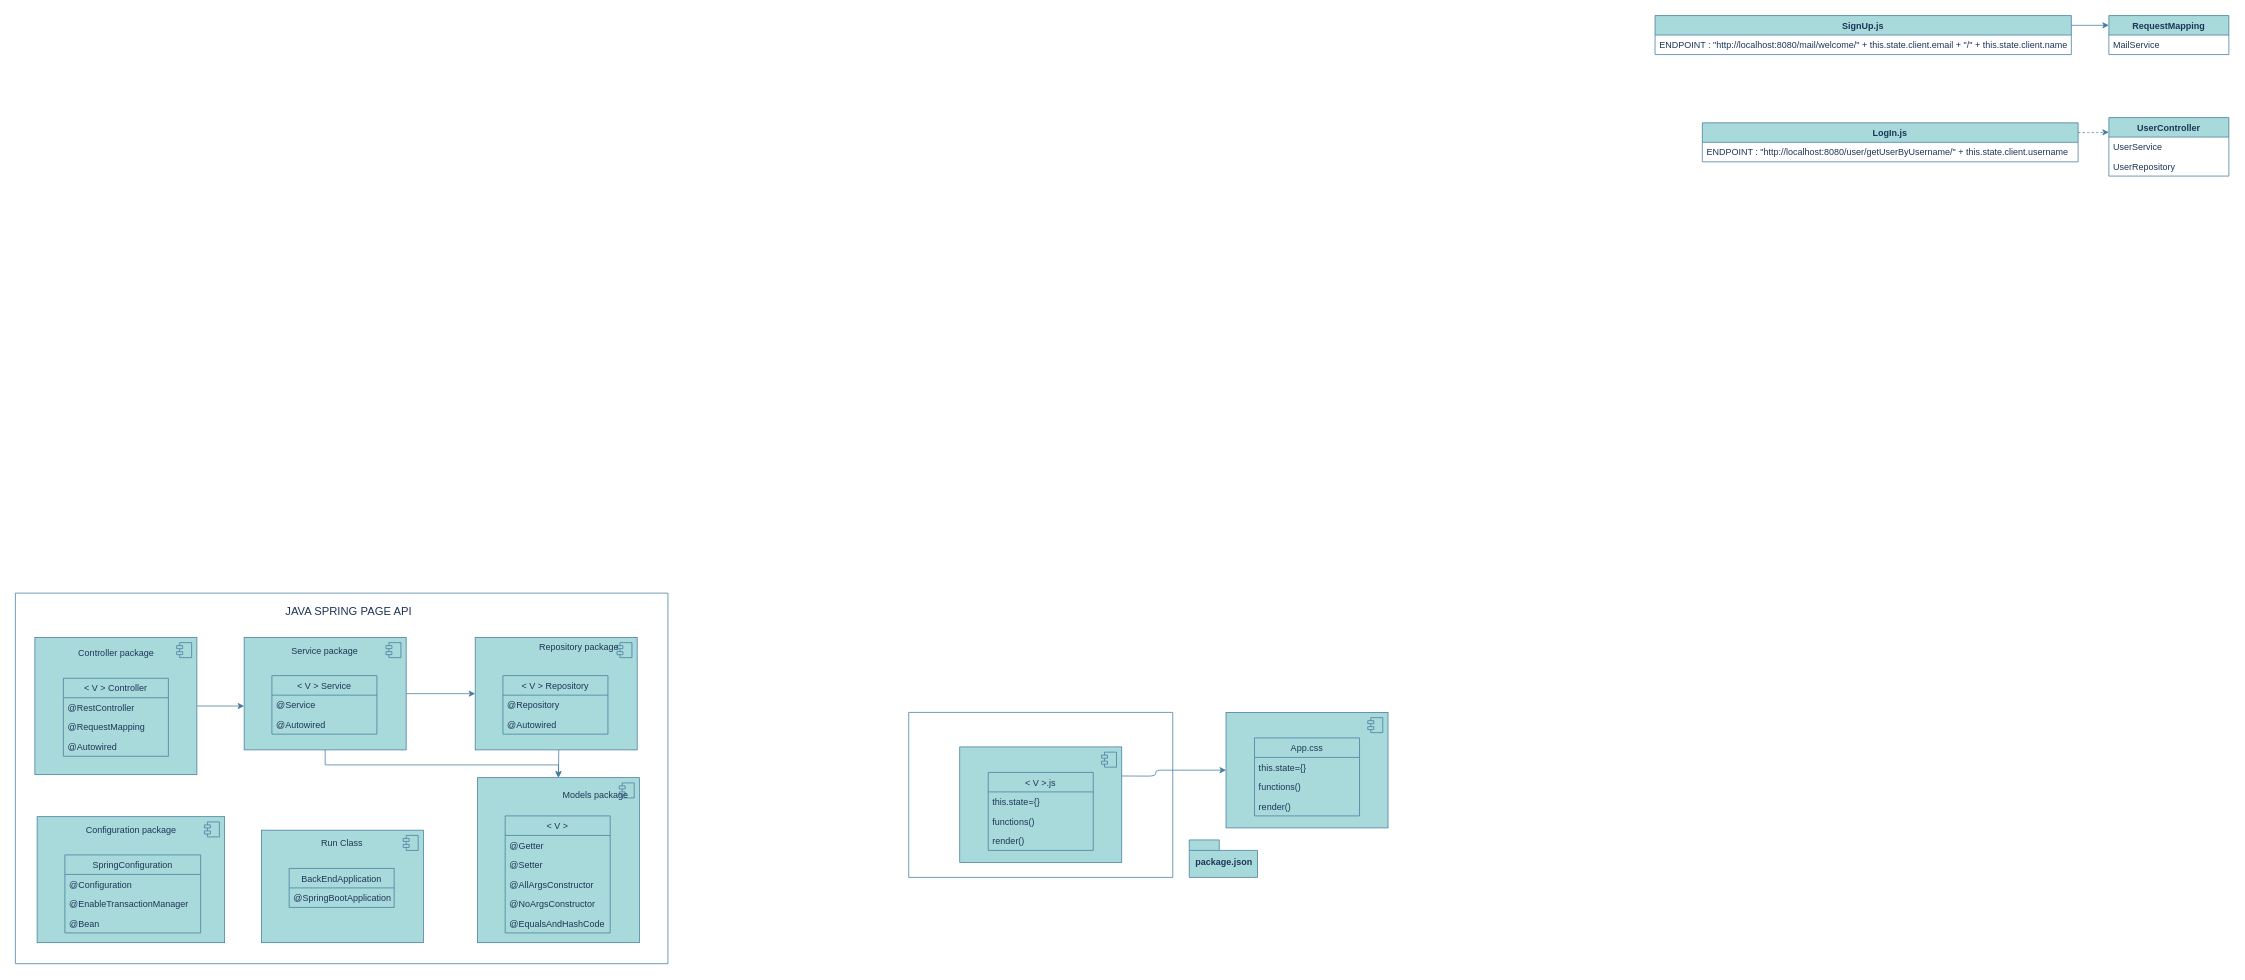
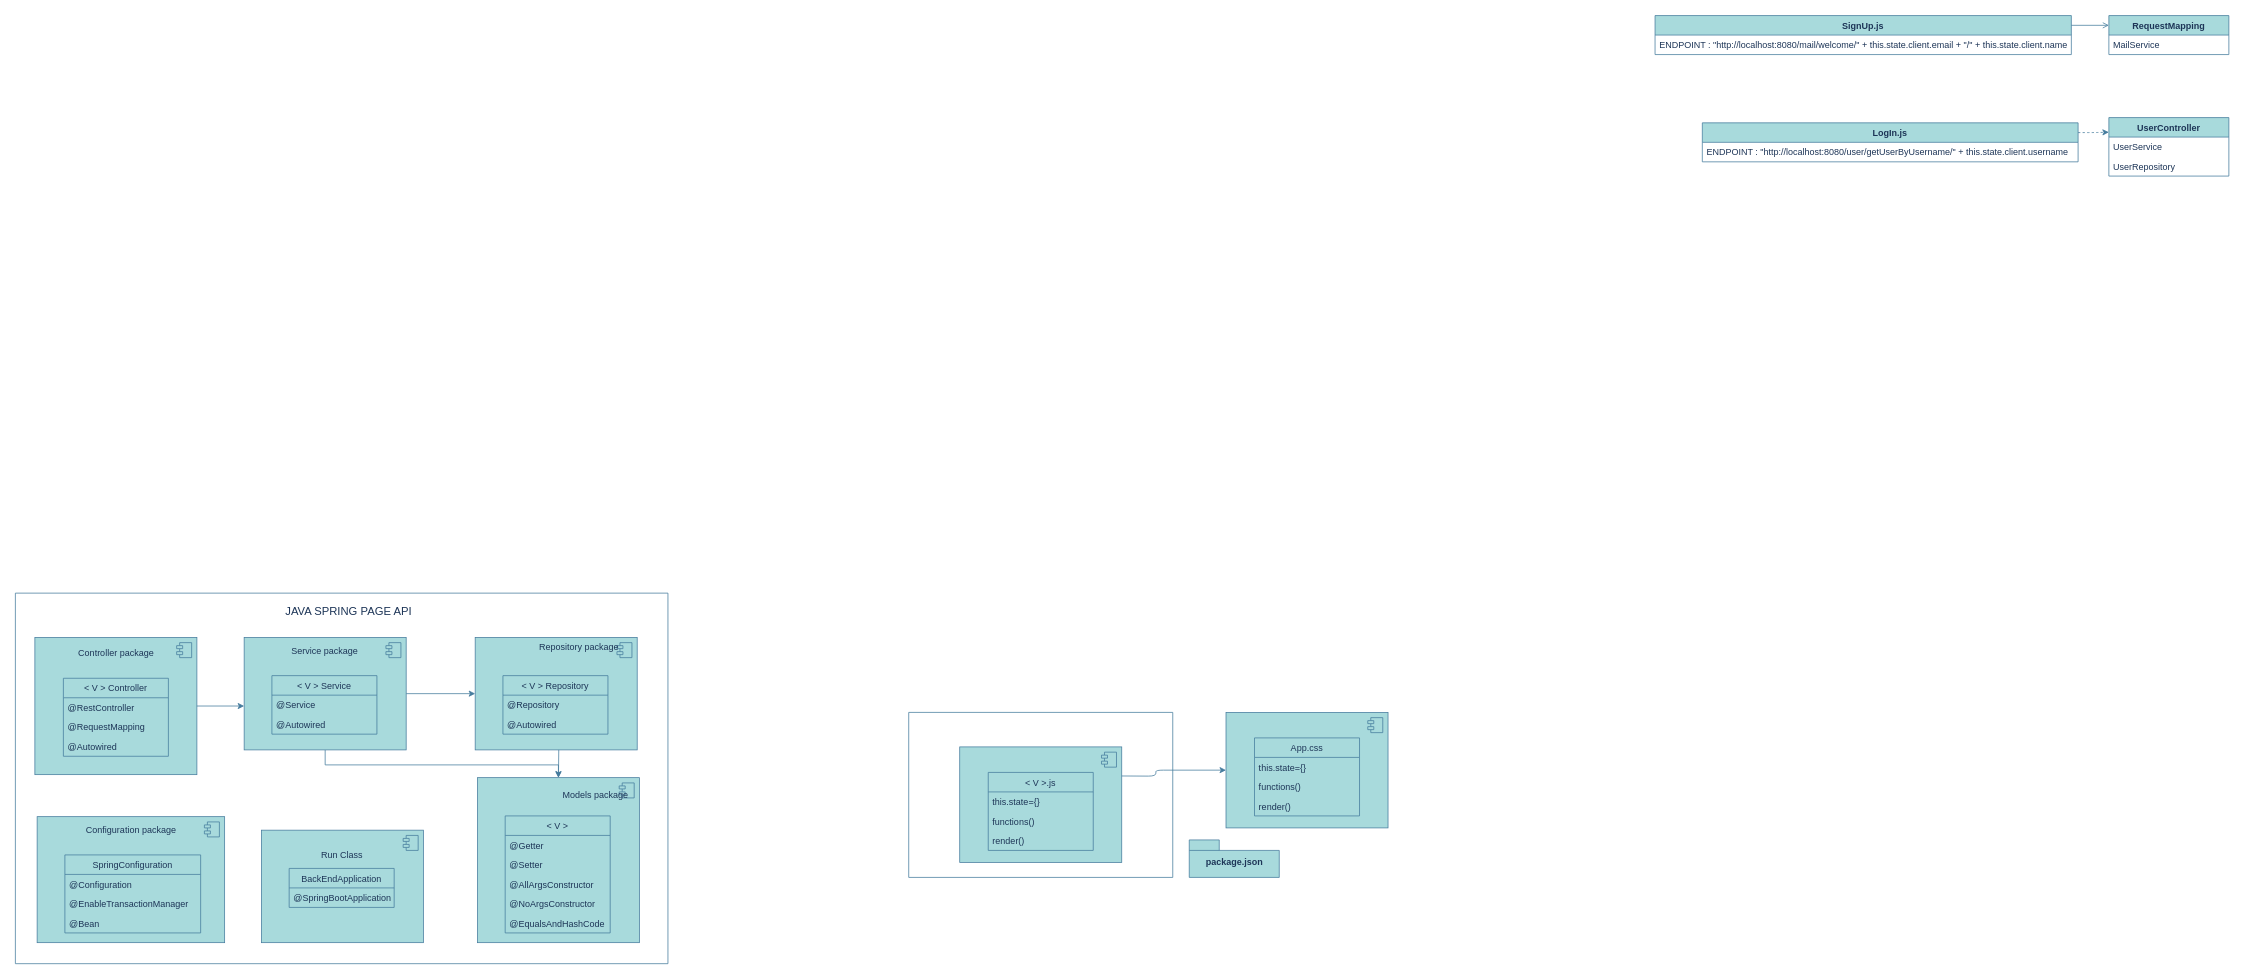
(2102, 25) -> (2104, 25)
(342, 843) -> (342, 855)
(1223, 858) -> (1234, 858)
